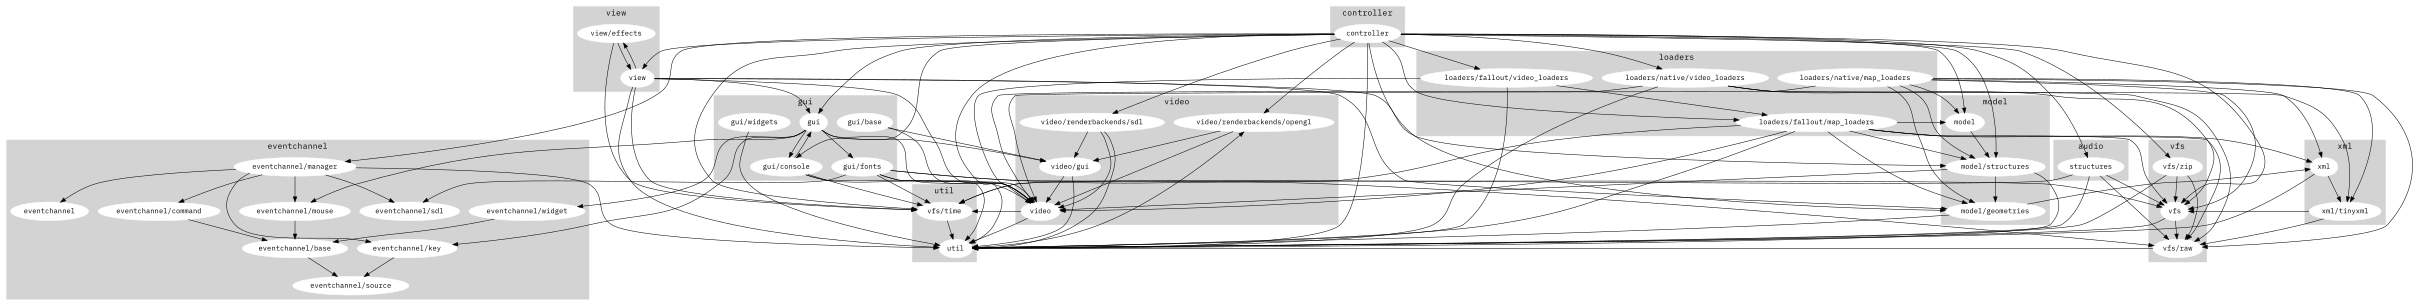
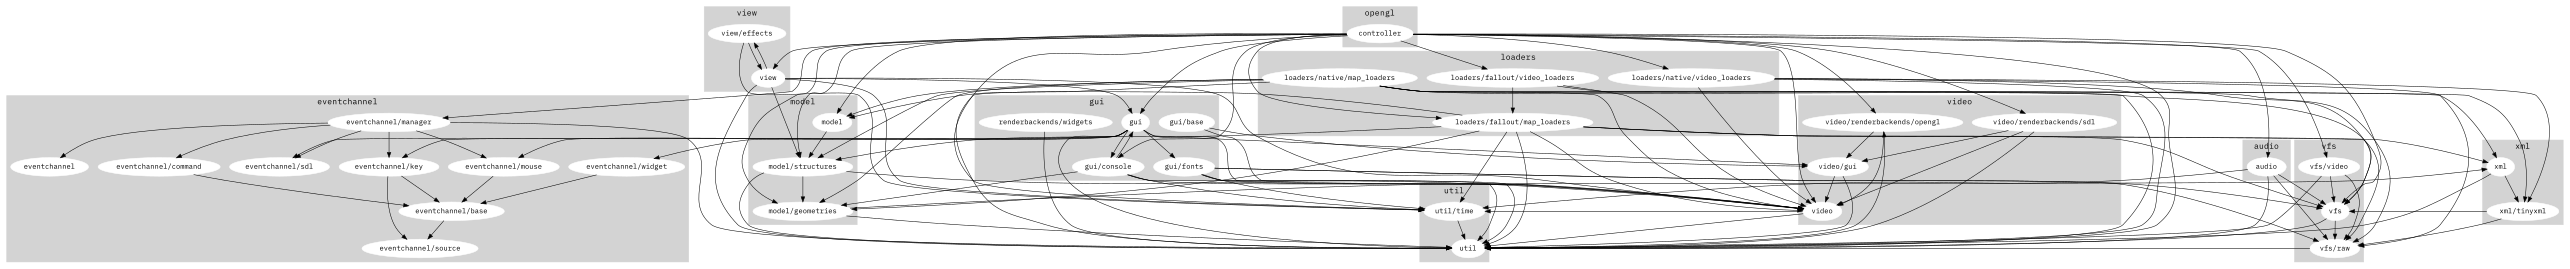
(1368, 13) -> (1380, 13)
(1352, 103) -> (968, 187)
(754, 122) -> (1046, 122)
(2091, 167) -> (2267, 167)
(2178, 167) -> (2329, 167)
(646, 182) -> (712, 139)
none -> (418, 188)
(944, 211) -> (1454, 211)
none -> (1009, 213)
none -> (1198, 228)
